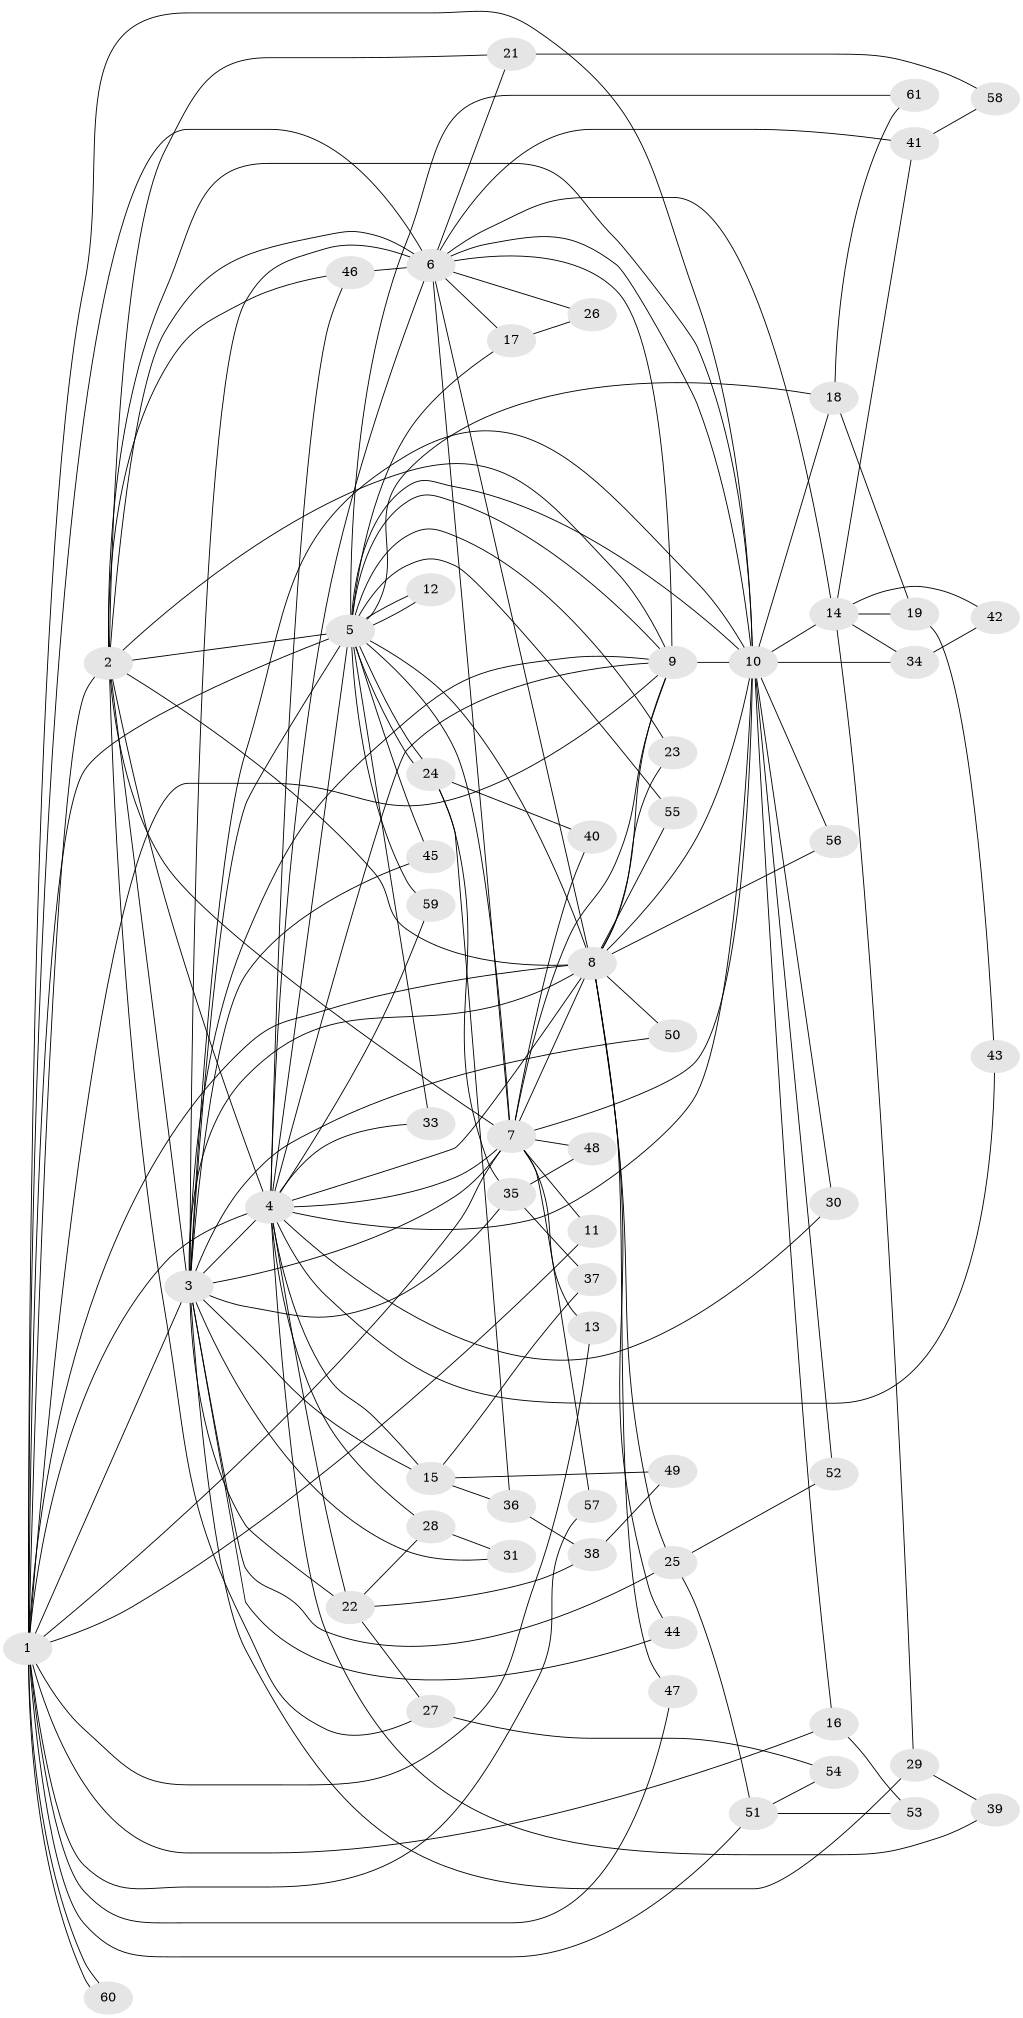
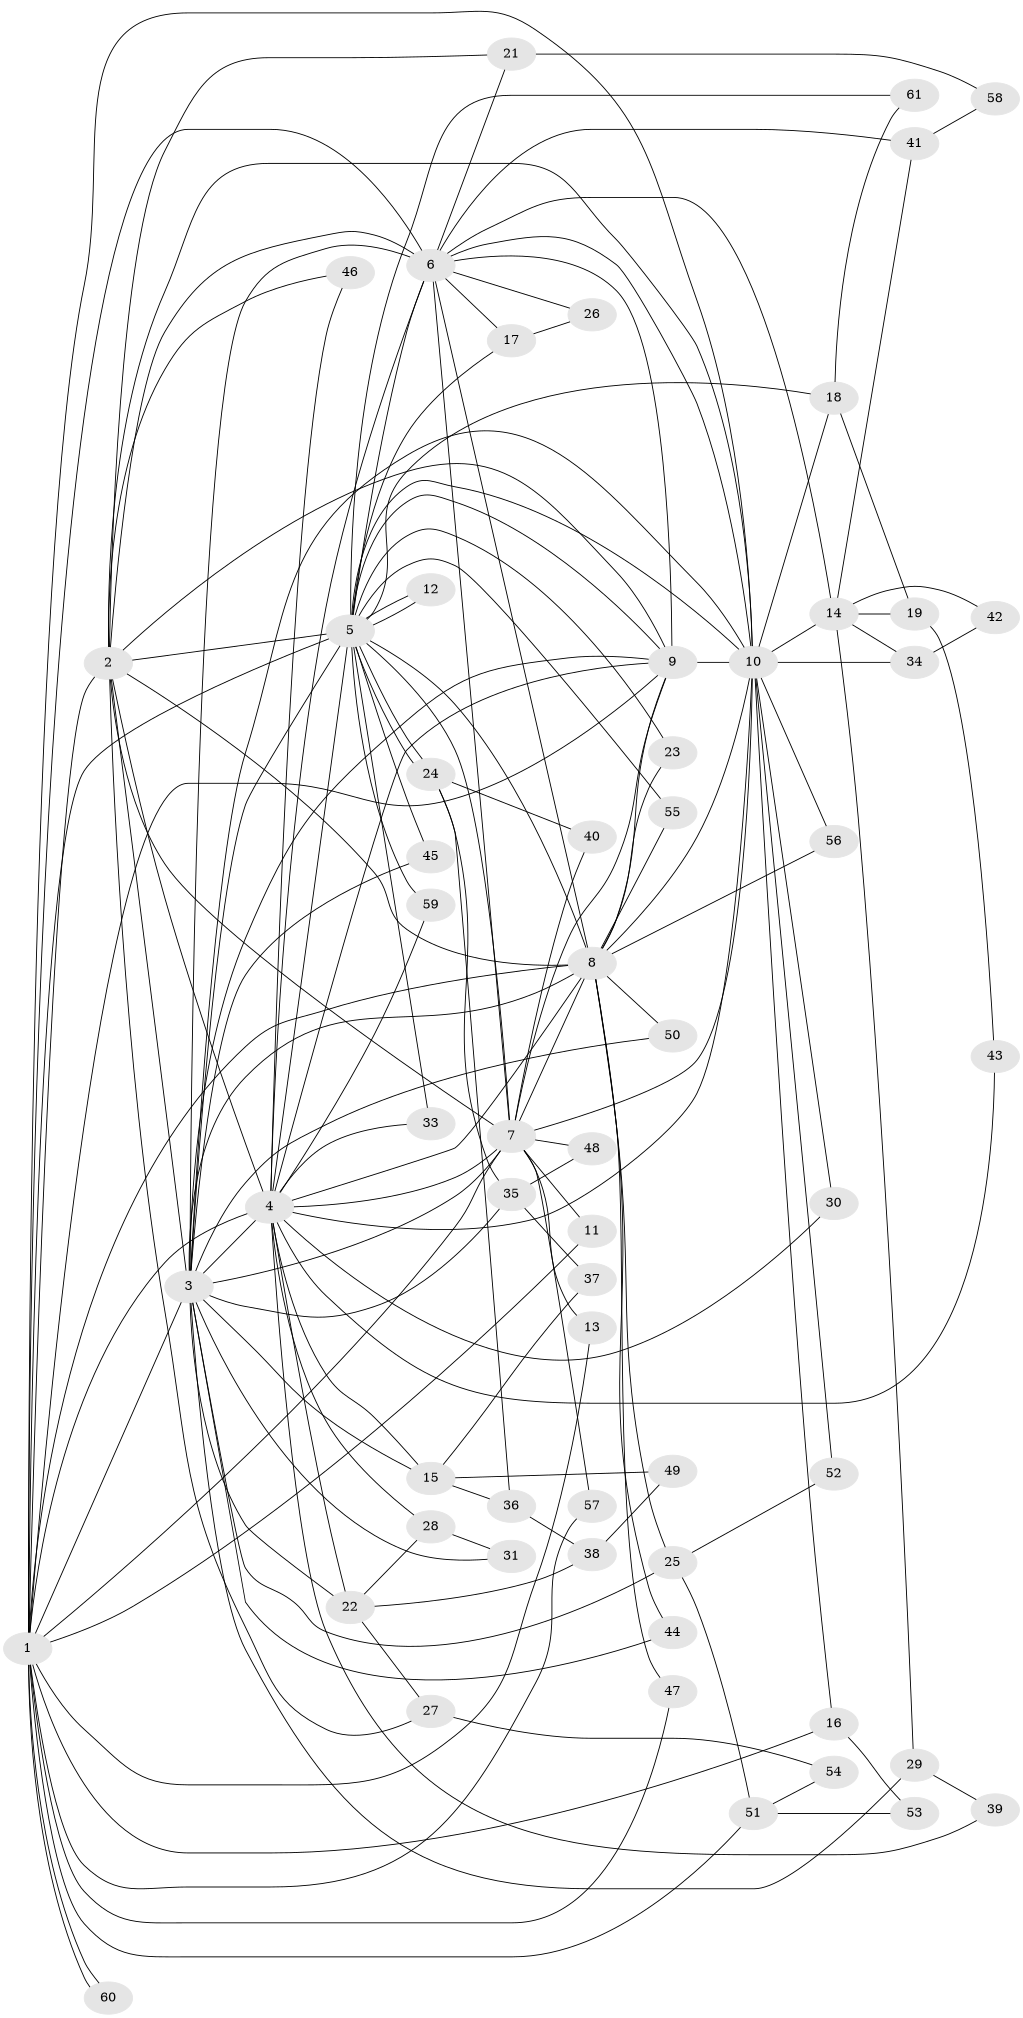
(391, 269) -> (381, 446)
